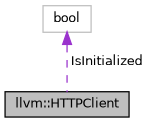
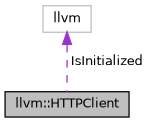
(67, 19) -> (67, 19)
